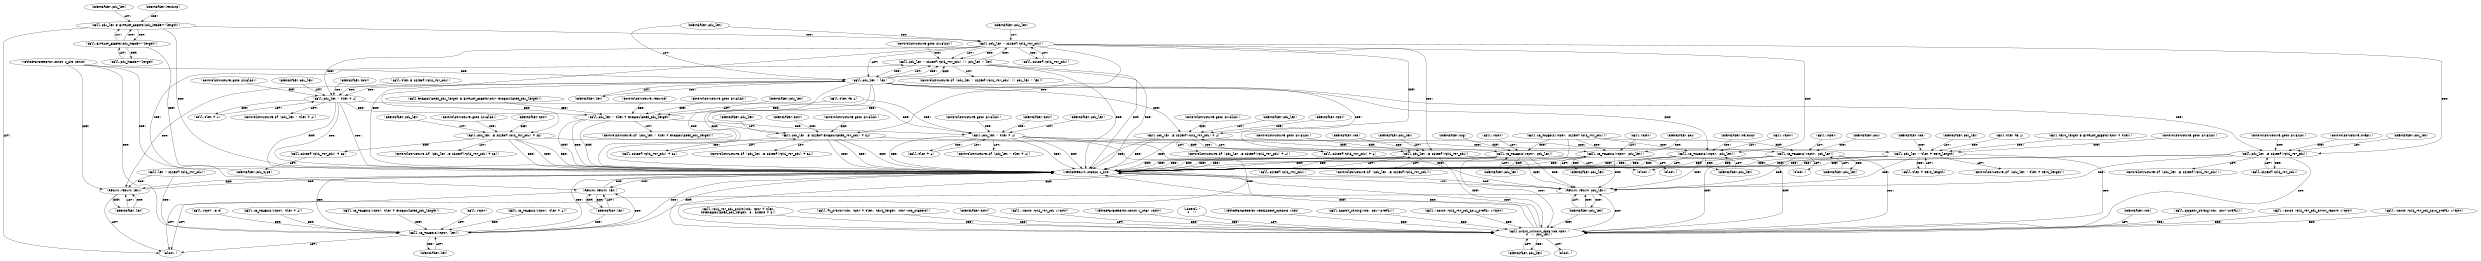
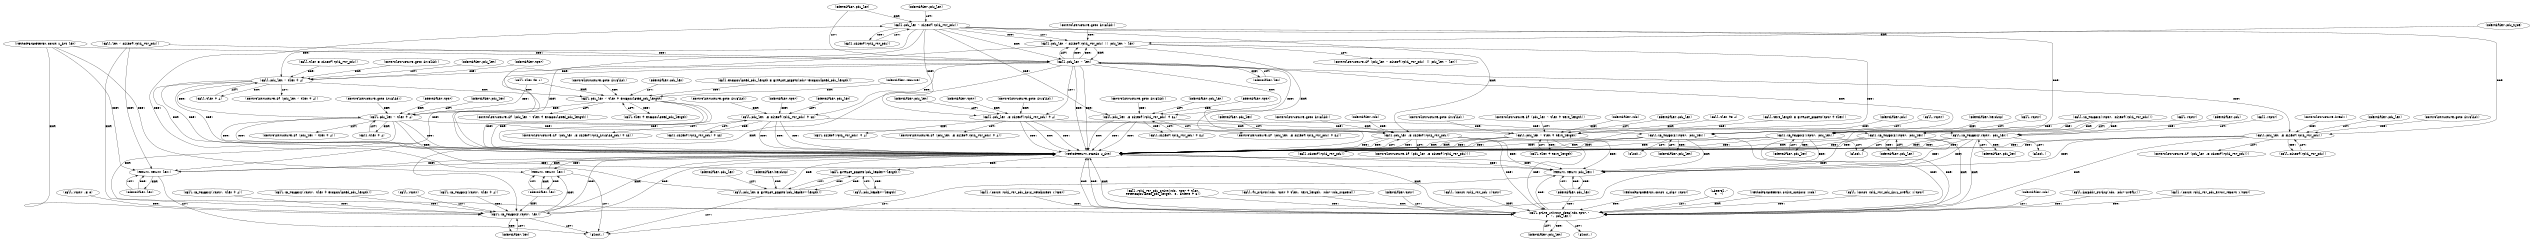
none -> (608, 53)
(994, 56) -> none
(53, 62) -> (45, 44)
(876, 62) -> (1018, 44)
(645, 99) -> (903, 81)
(1158, 108) -> (1072, 90)
none -> (656, 117)
(826, 136) -> (1140, 117)
(1452, 136) -> none
none -> (677, 143)
(1262, 150) -> none
(447, 154) -> (577, 136)
(287, 163) -> (723, 125)
(1970, 163) -> (1543, 126)
(550, 170) -> (981, 163)
(1445, 182) -> (1529, 163)
(1261, 211) -> (1783, 193)
(1361, 211) -> none
(2424, 211) -> (1022, 193)
